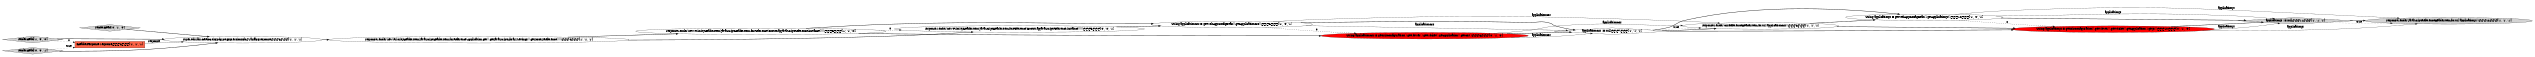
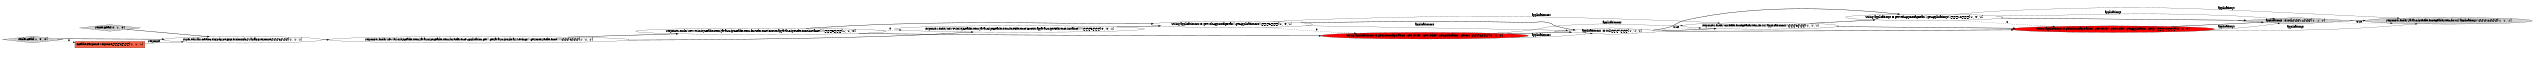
(33, 51) -> none
